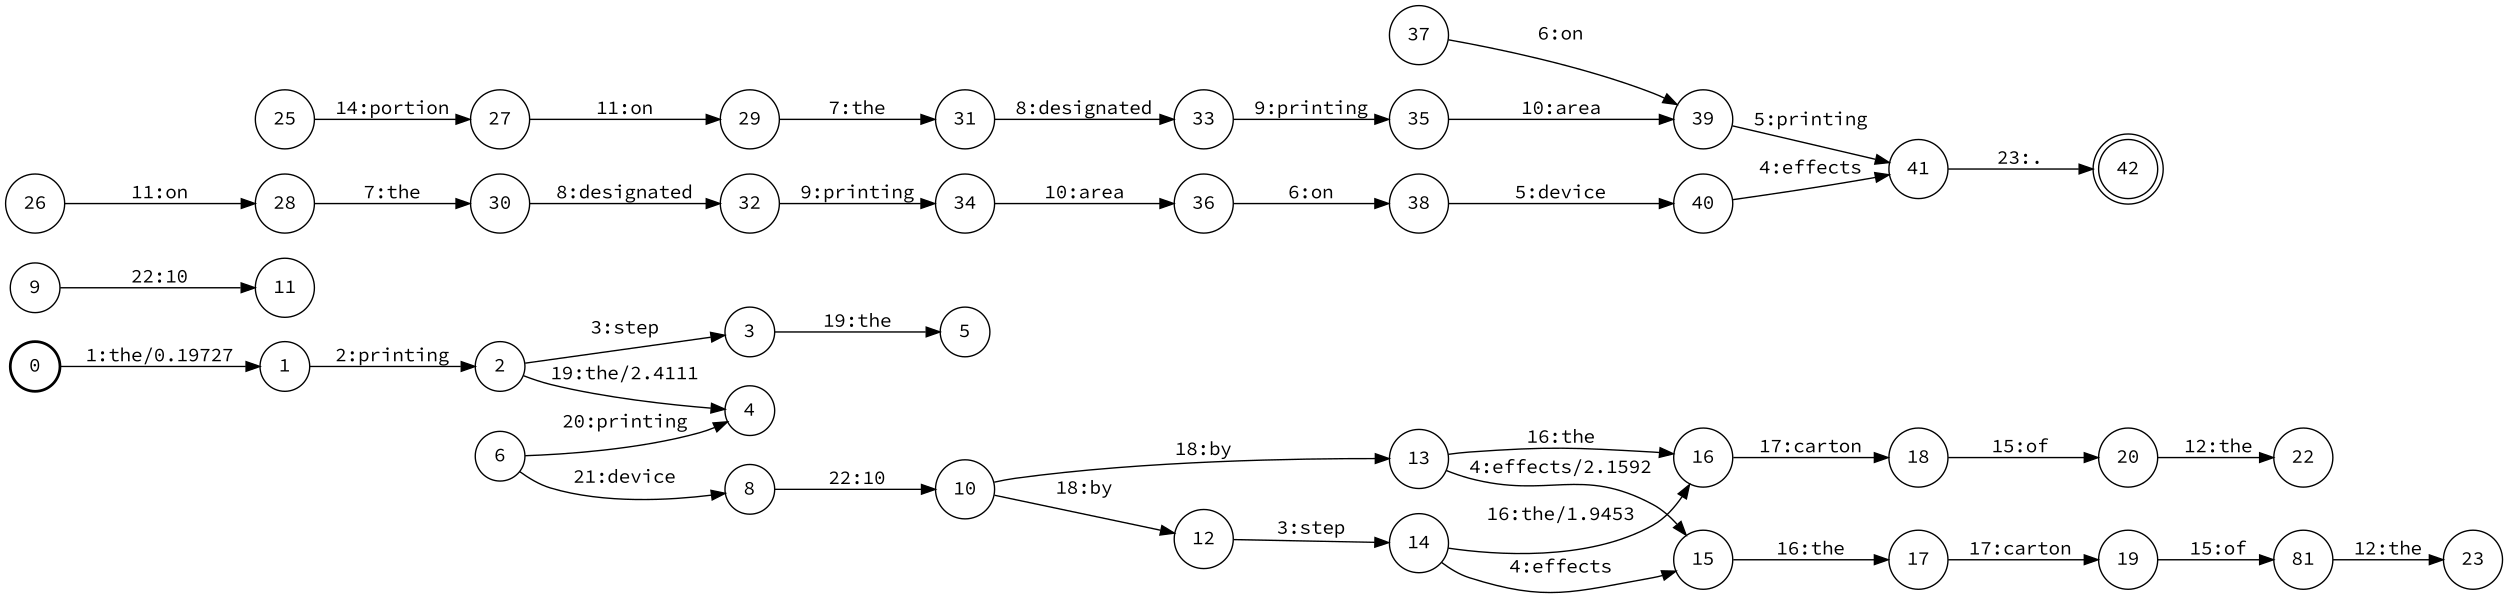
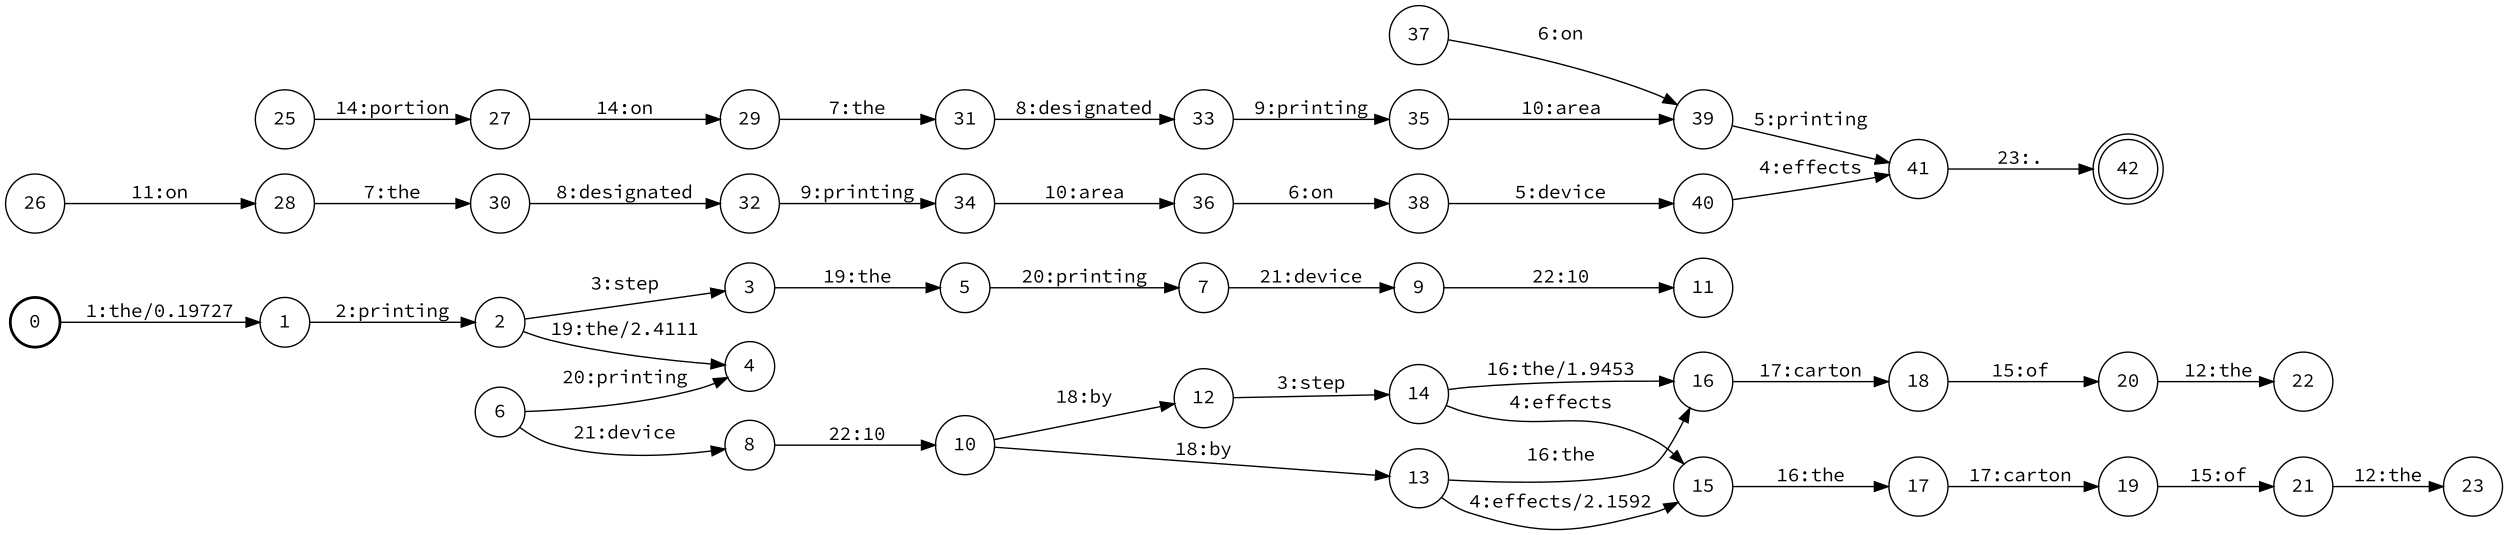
(625, 109) -> (625, 109)
none -> (1204, 288)
(2303, 560) -> (2303, 487)
